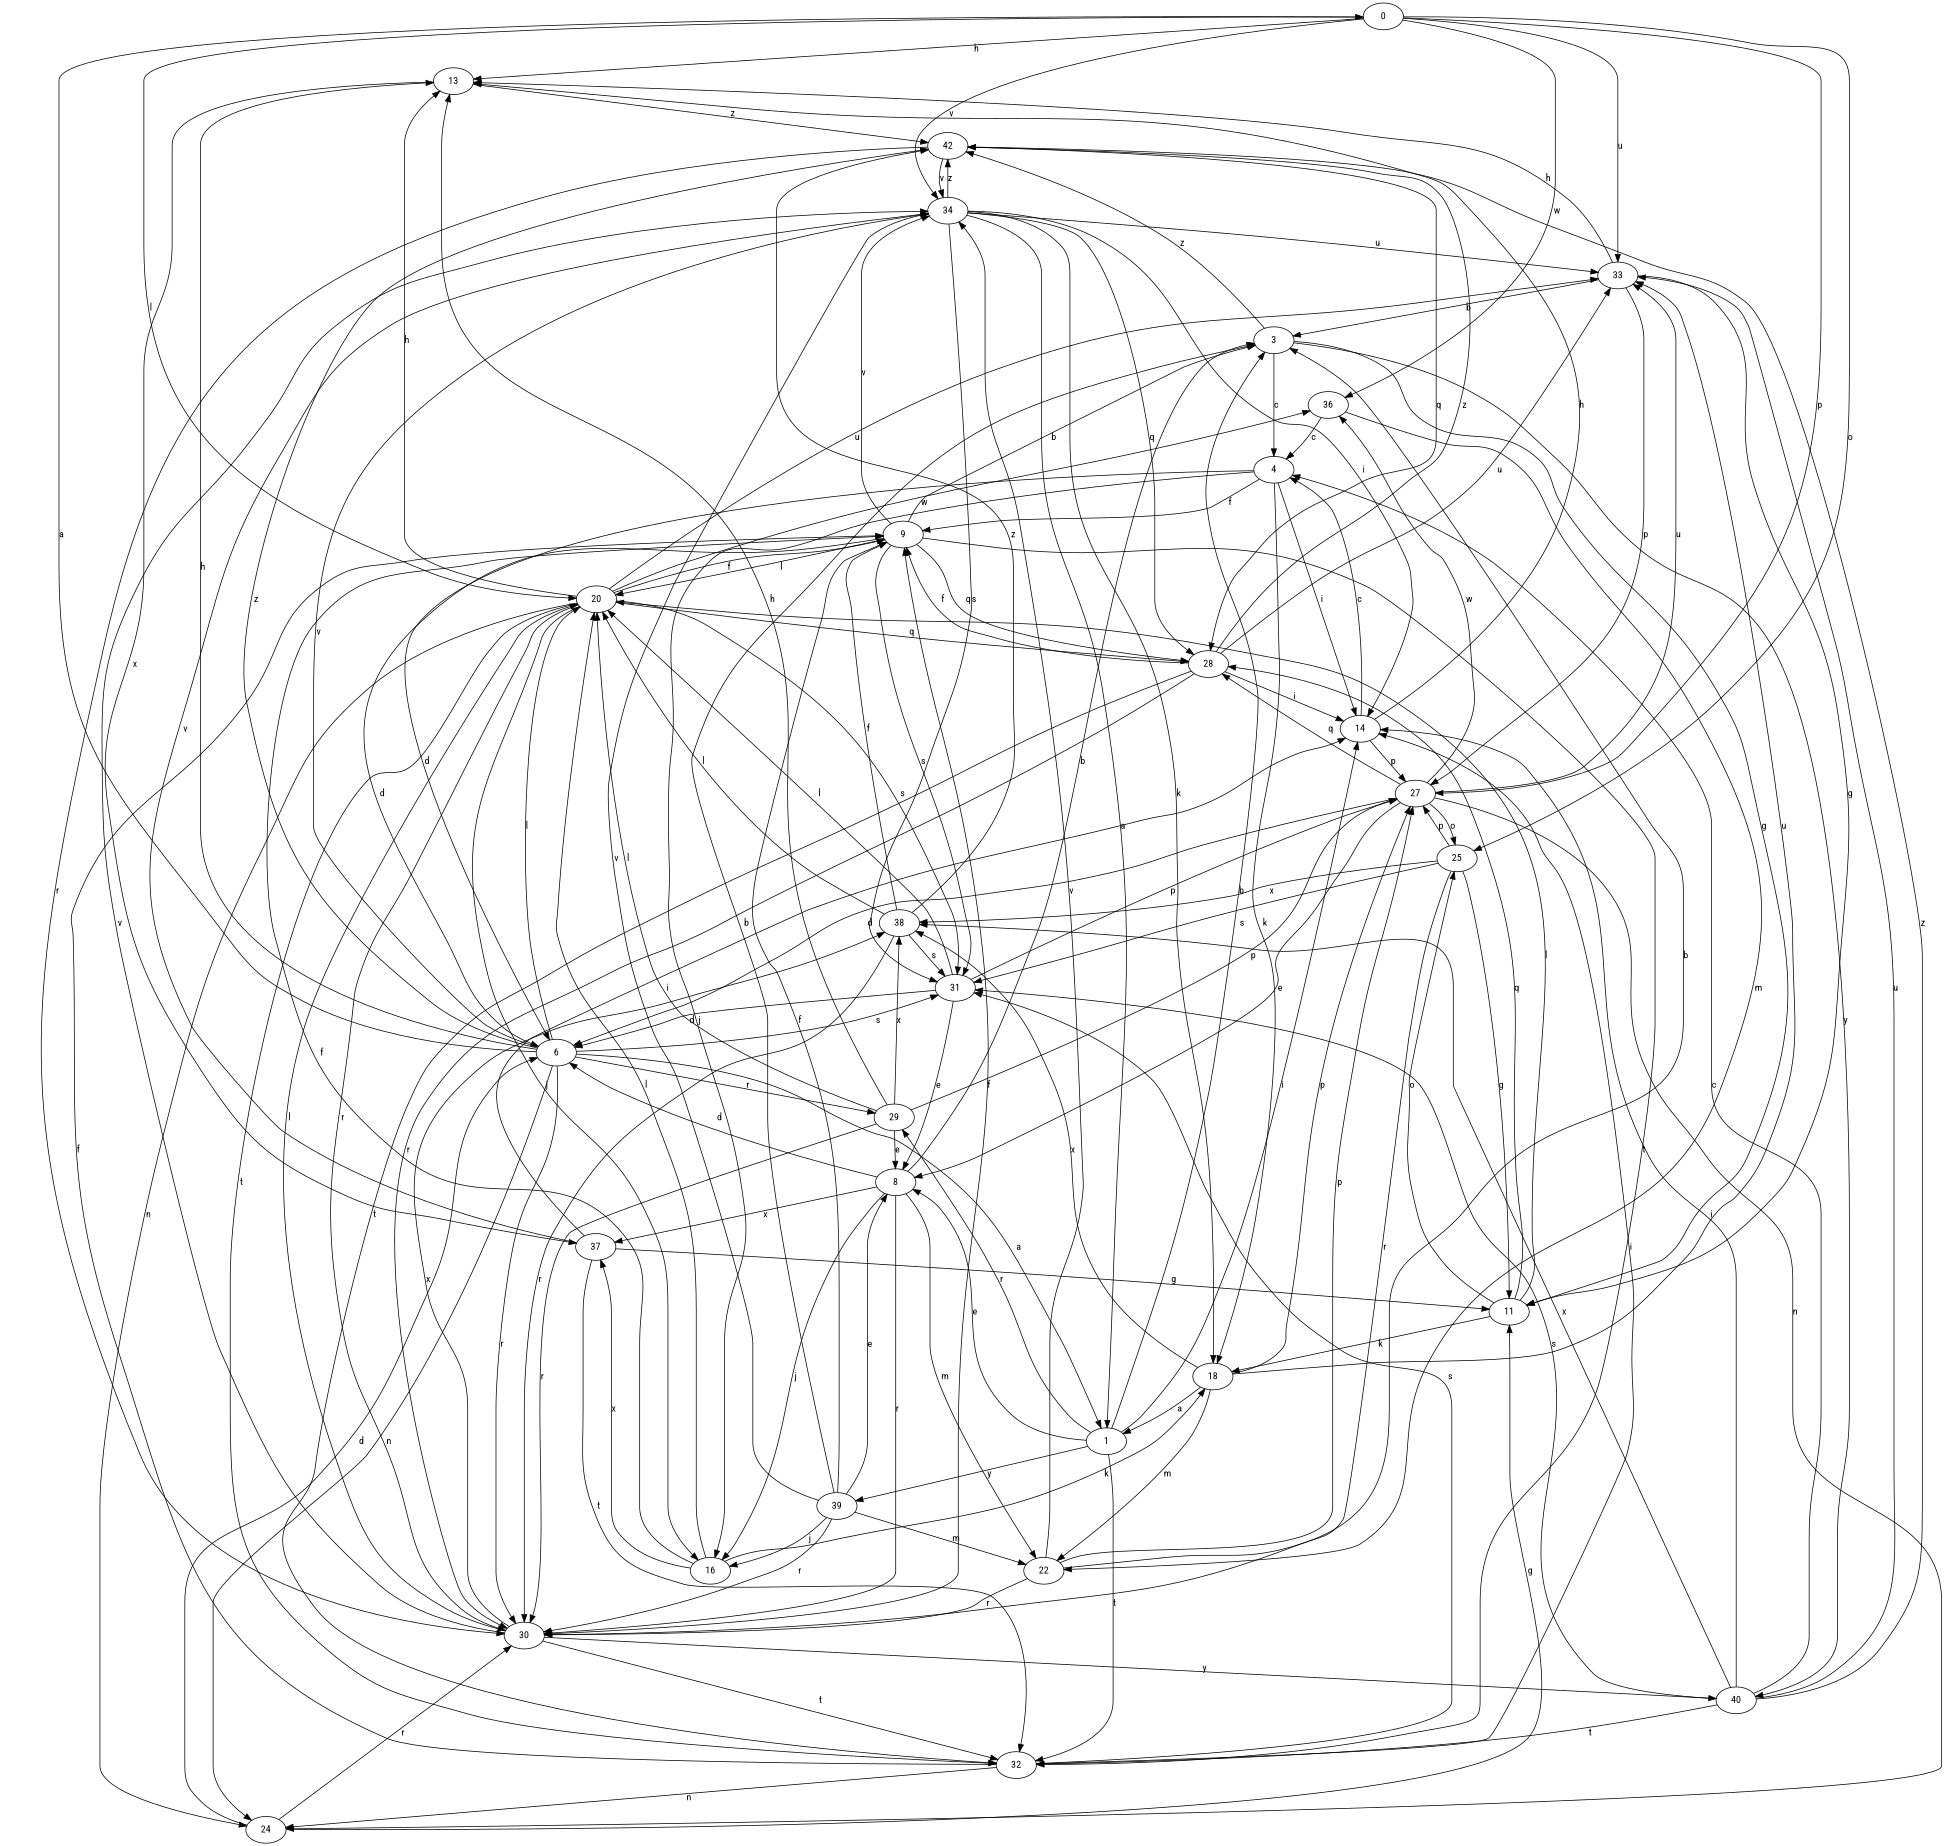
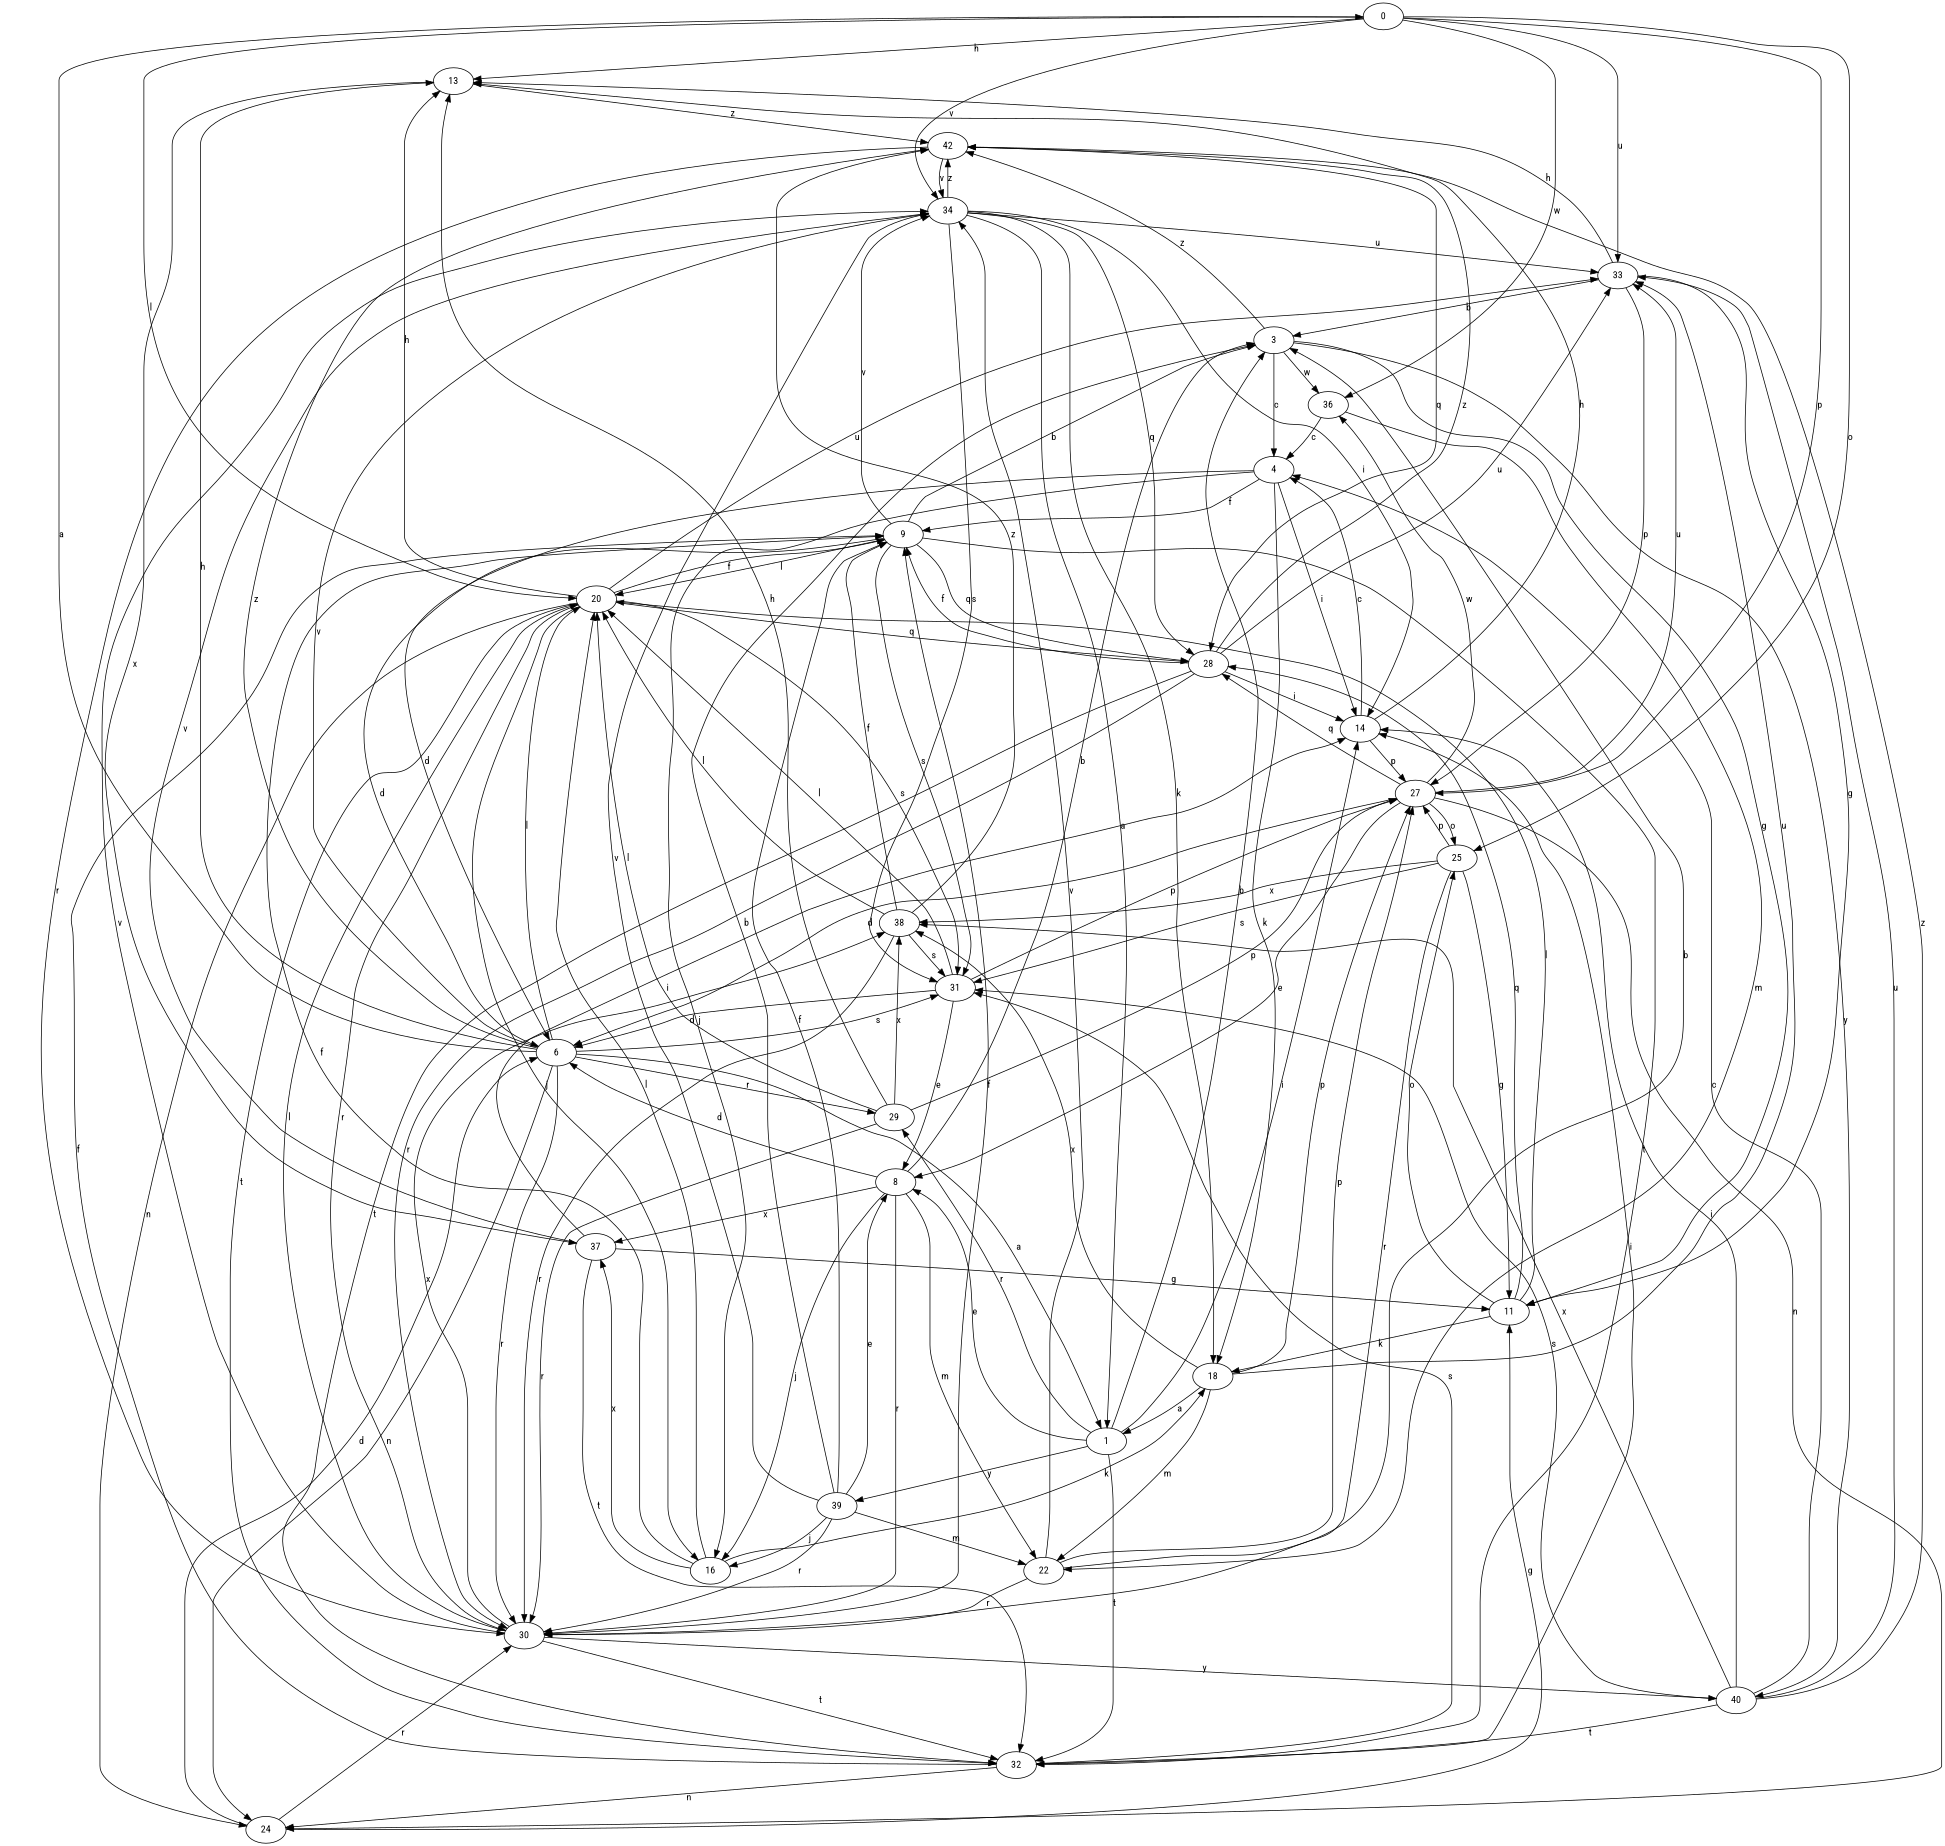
(902, 502) -> (1299, 370)
(895, 1146) -> none
